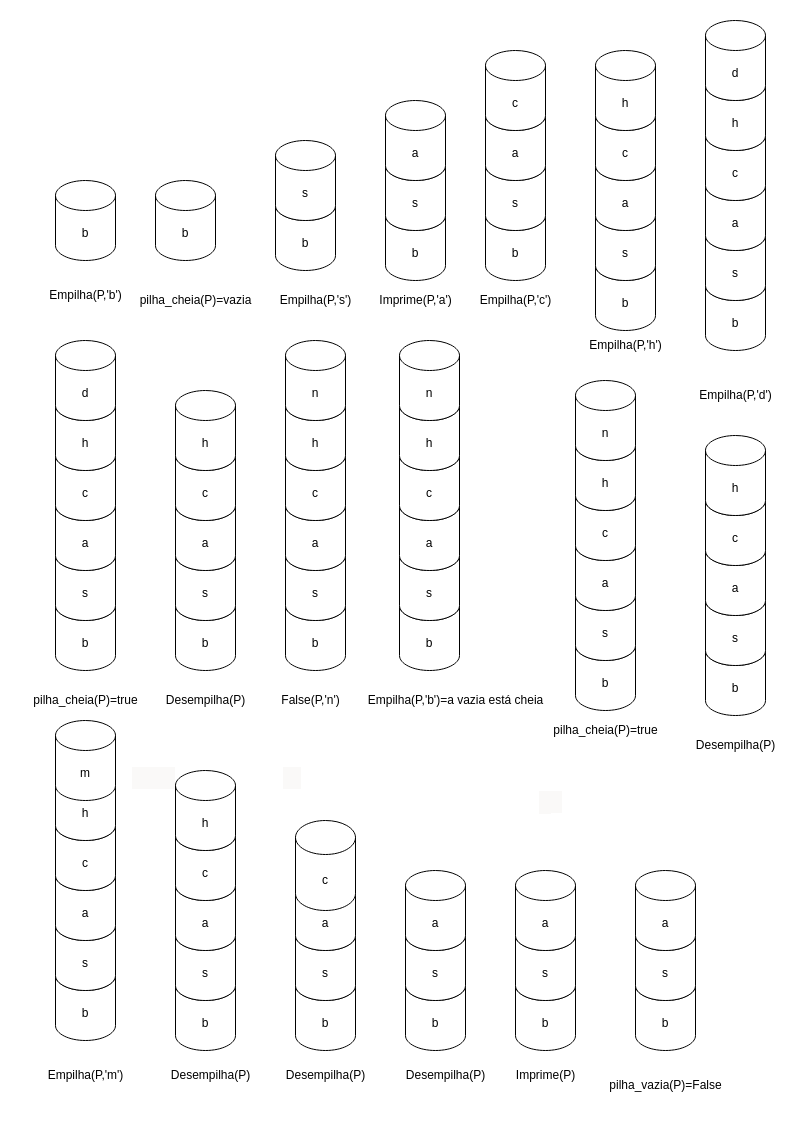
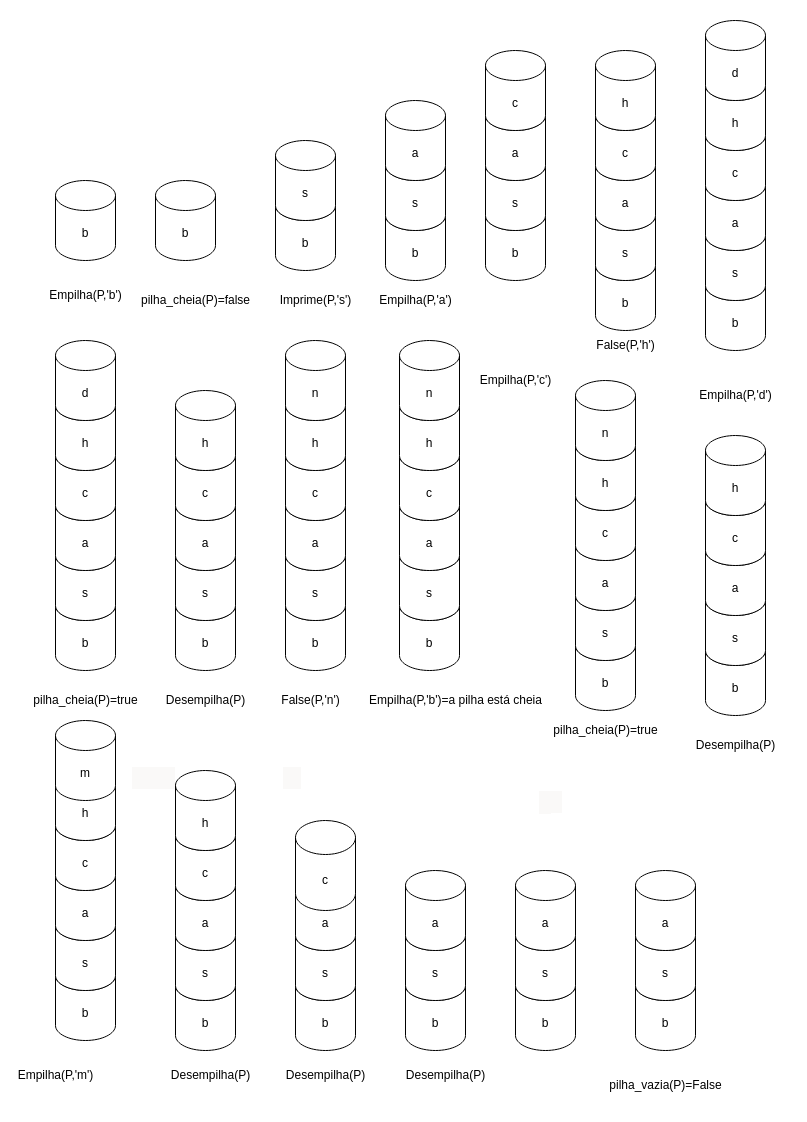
(196, 301) -> (196, 301)
(316, 301) -> (316, 301)
(416, 301) -> (416, 301)
(516, 301) -> (516, 381)
(626, 346) -> (626, 346)
(456, 701) -> (456, 701)
(86, 1076) -> (56, 1076)
(546, 1076) -> none
